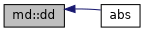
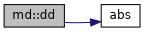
(88, 9) -> (78, 23)
